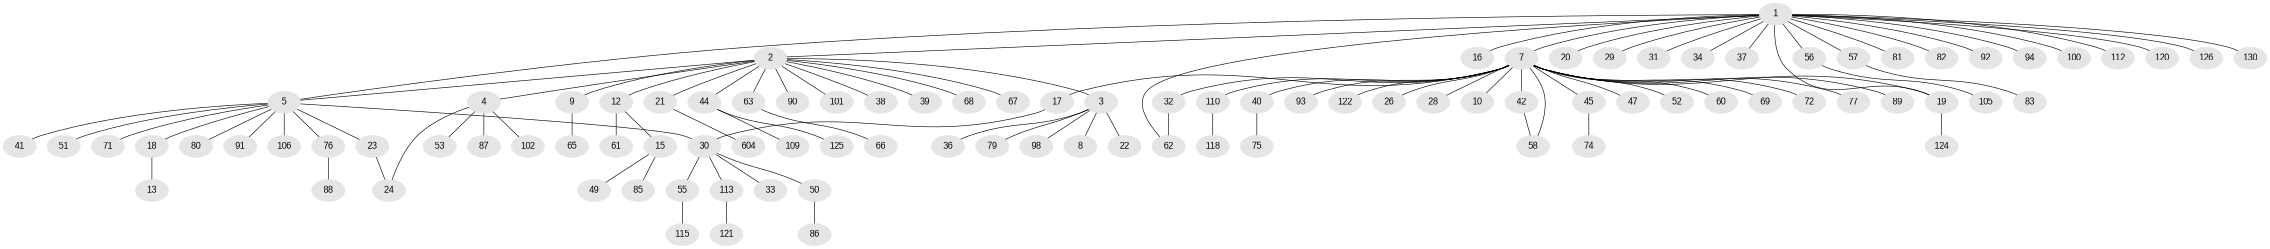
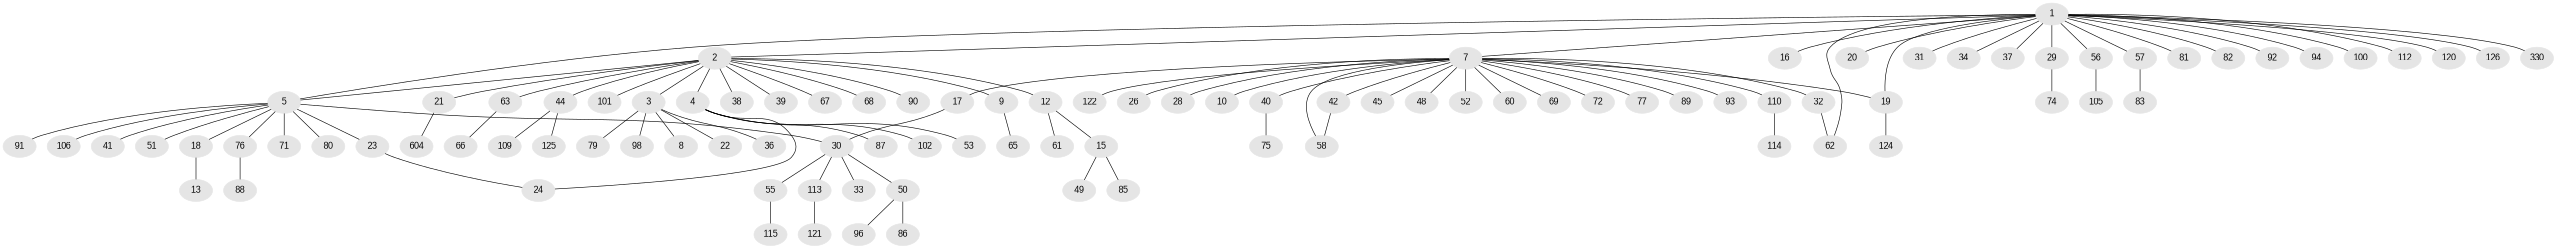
(2250, 58) -> (2537, 58)
(1633, 102) -> (1422, 102)
(1589, 124) -> (2052, 80)
(1213, 146) -> (1774, 146)
none -> (859, 235)
